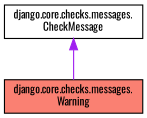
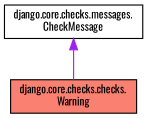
(74, 96) -> (74, 96)
